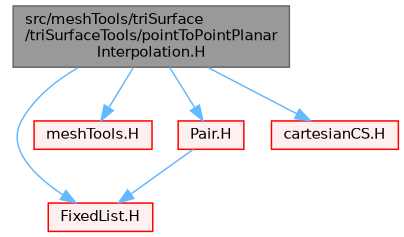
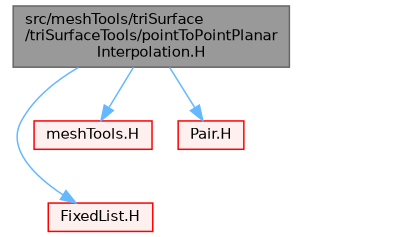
(335, 135) -> none
(162, 172) -> none
